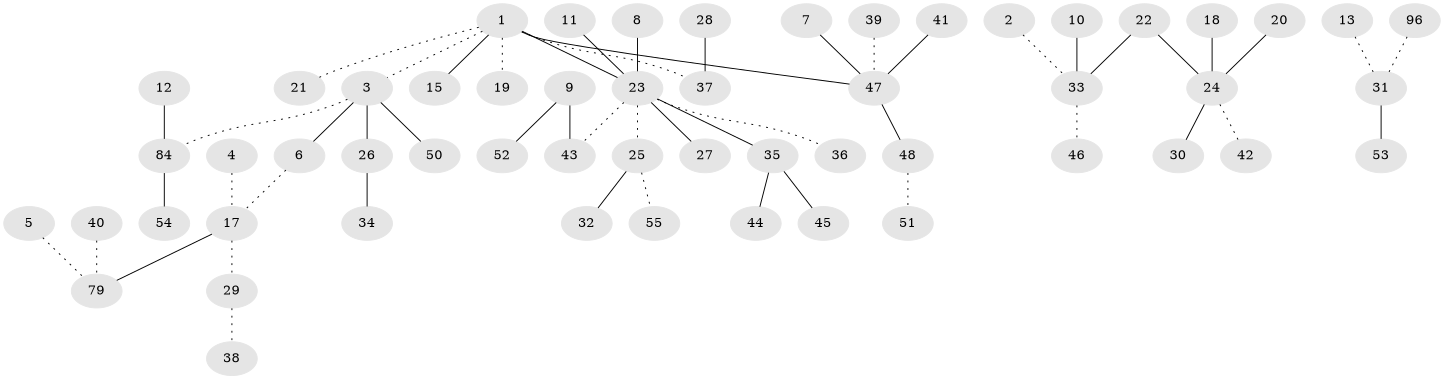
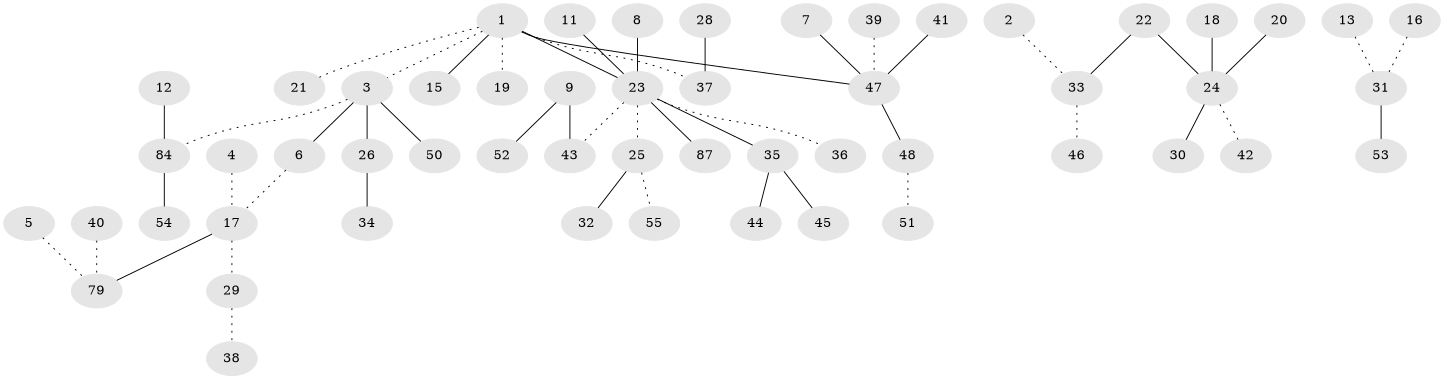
(1077, 21) -> none
(1415, 21) -> (1415, 21)
(705, 156) -> (705, 156)
